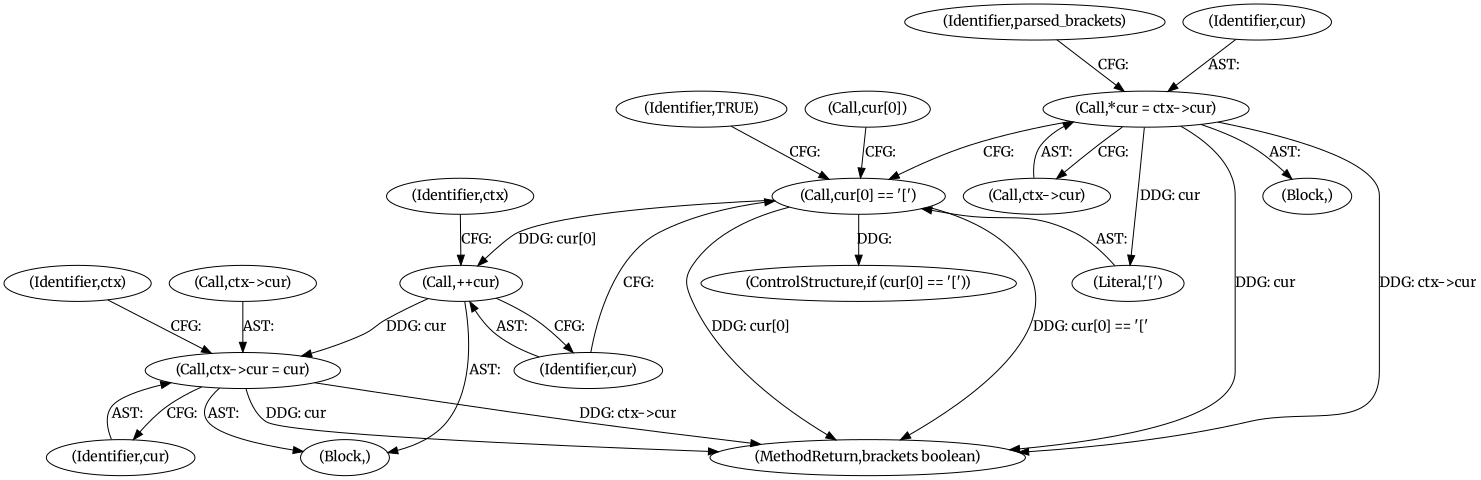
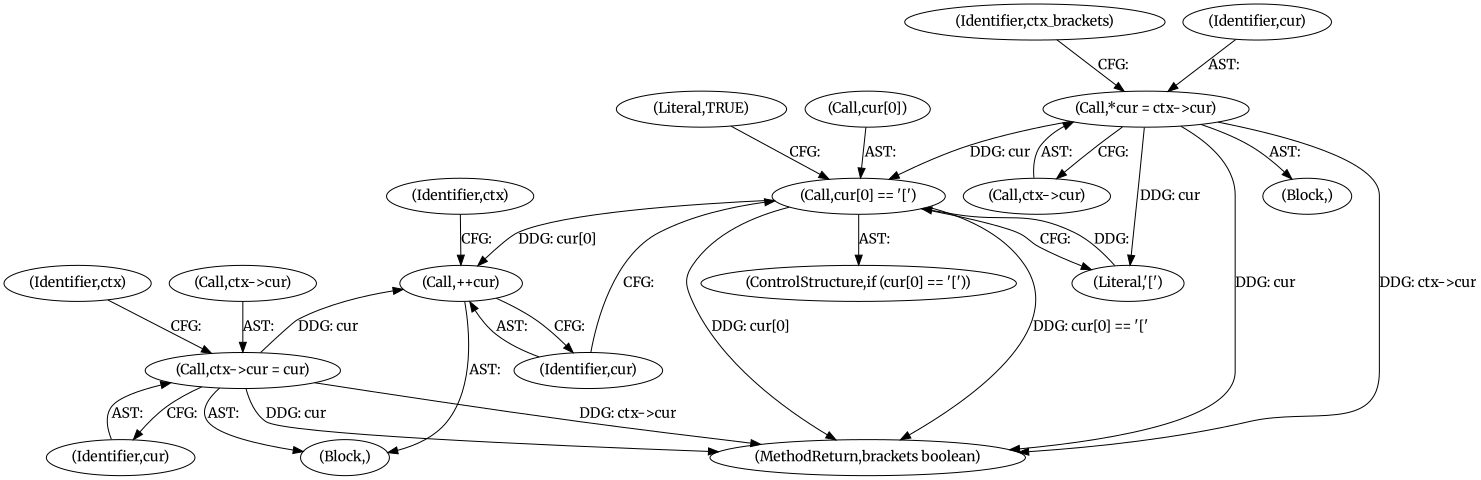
(1035, 22) -> (1035, 22)
(701, 109) -> (701, 109)
(882, 153) -> (882, 153)
(1000, 153) -> (1000, 153)
none -> (1005, 228)
(876, 240) -> (876, 240)
(1114, 240) -> (1114, 240)
(372, 330) -> (321, 309)
